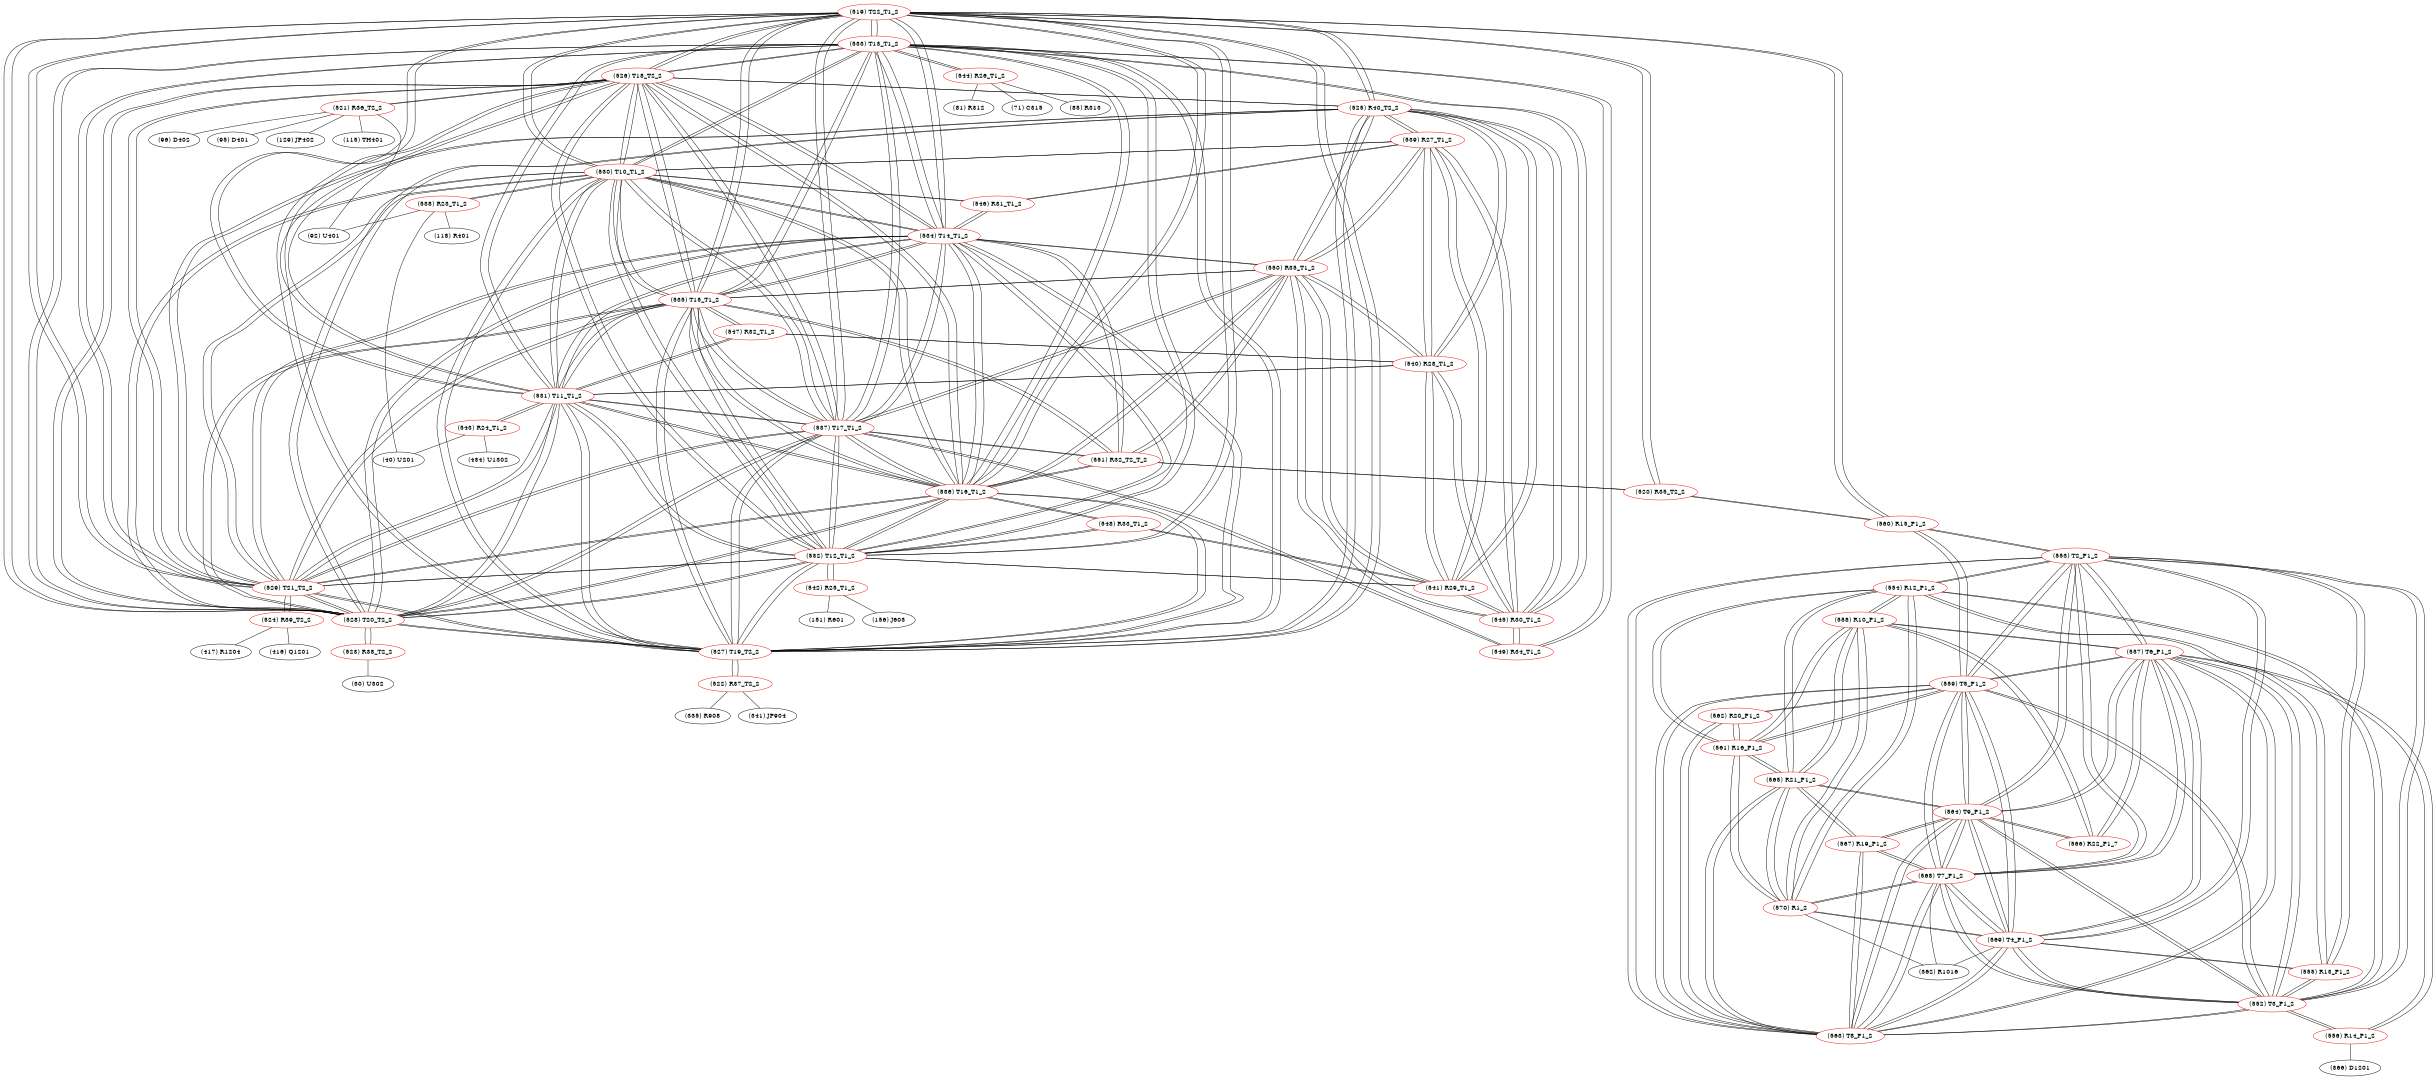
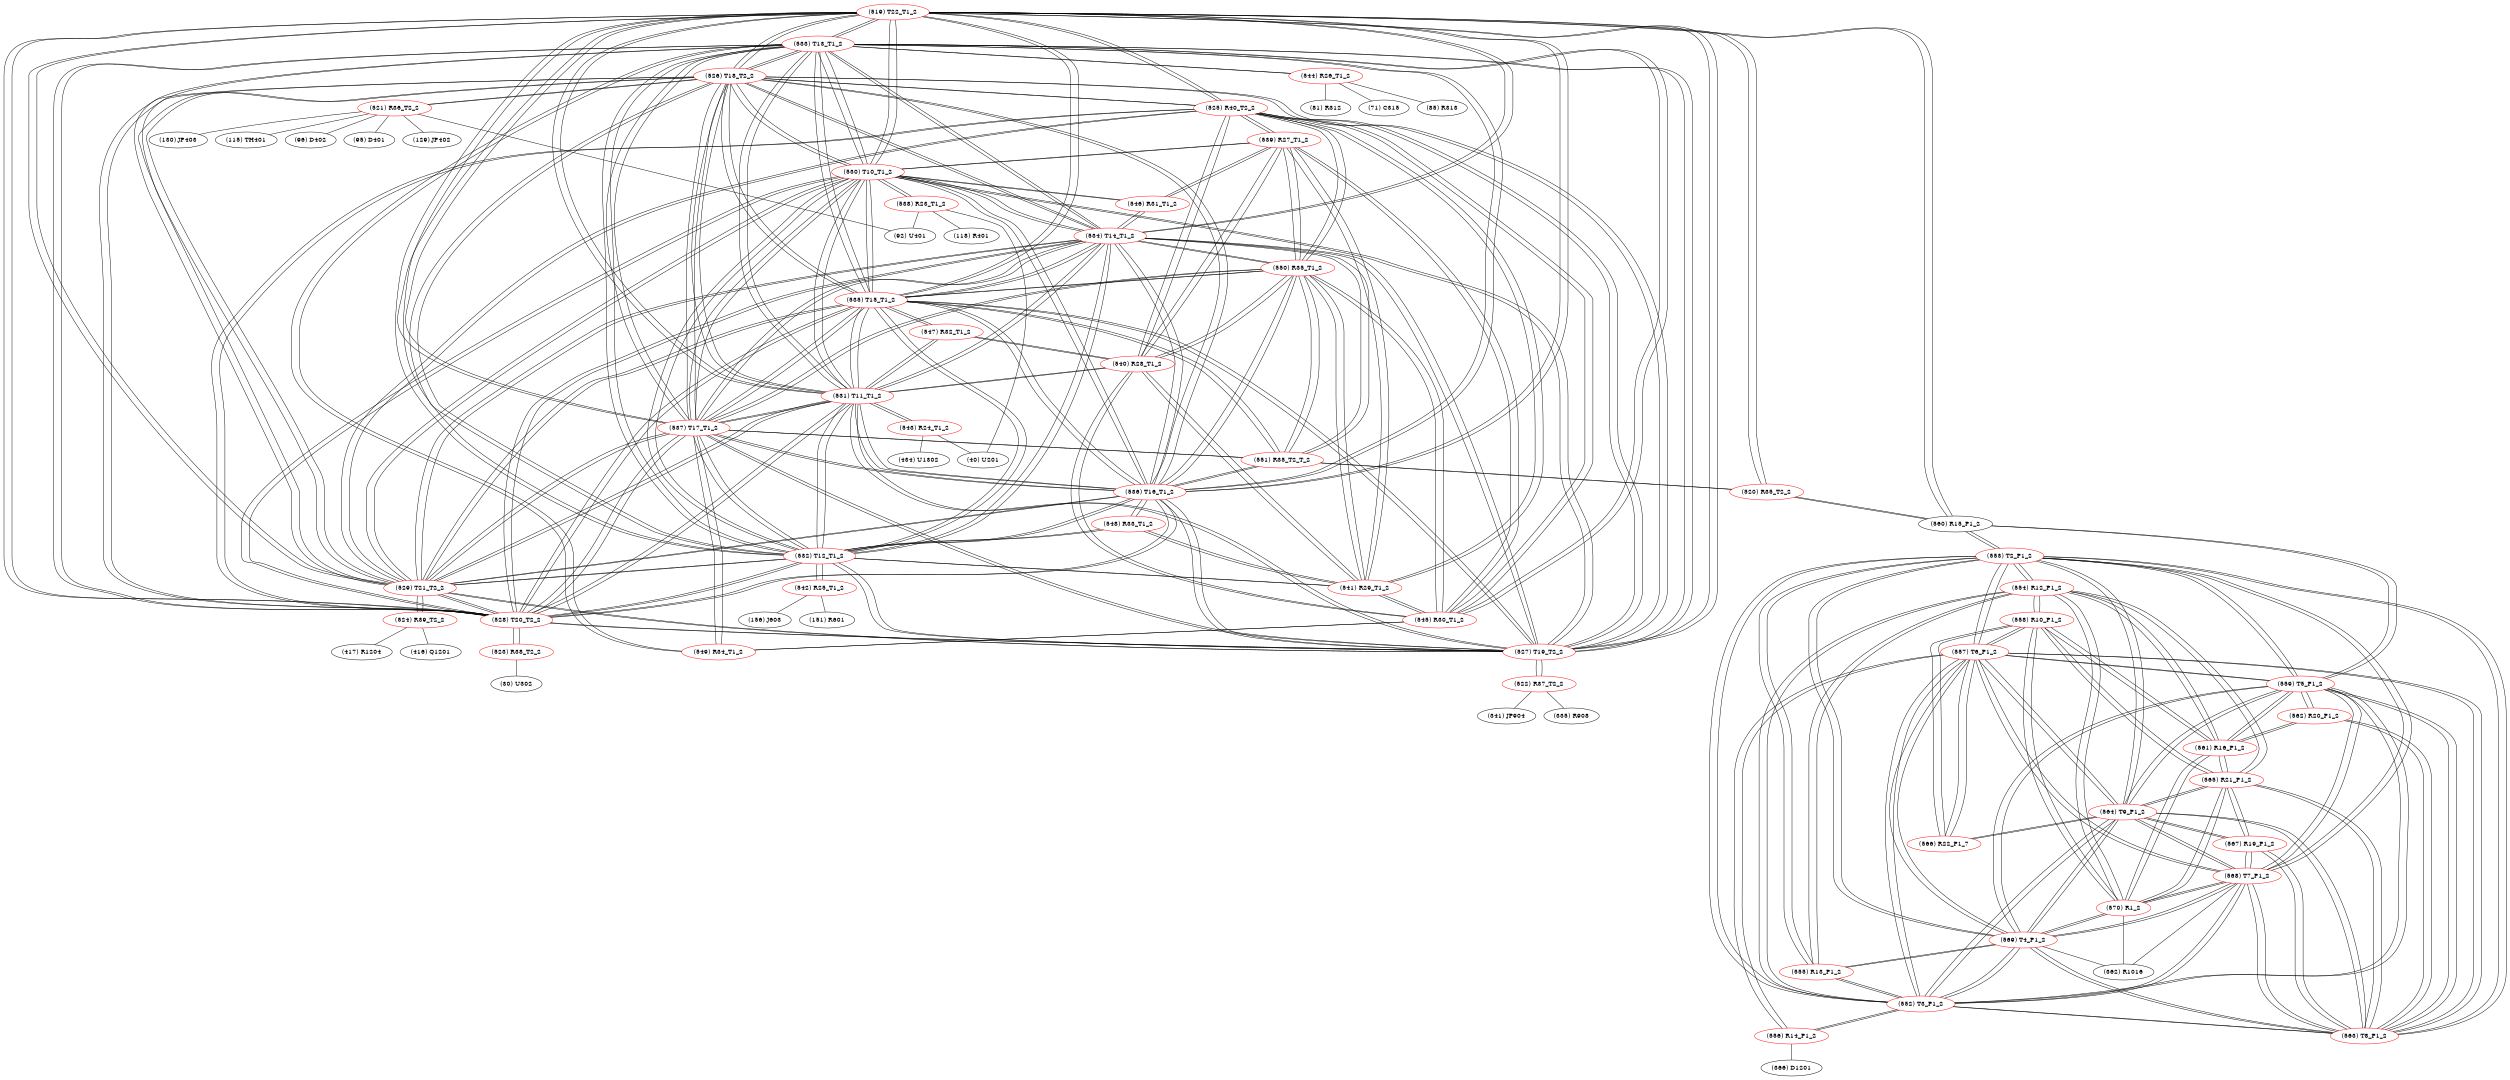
none -> (178, 140)
(1119, 460) -> (1282, 460)
(1901, 524) -> (1956, 524)
